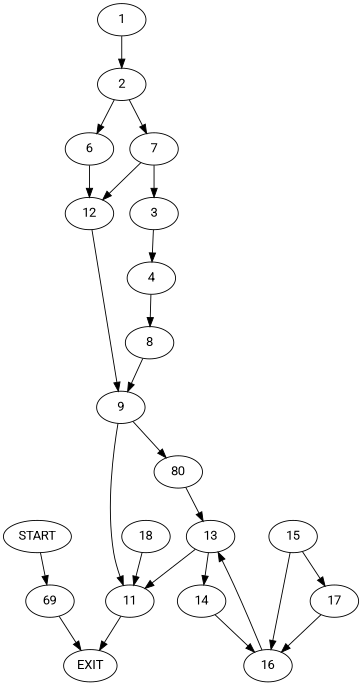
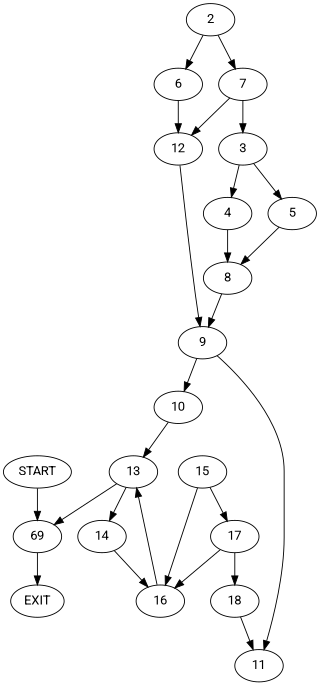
(122, 20) -> none
none -> (292, 214)
(178, 472) -> (178, 407)
none -> (235, 564)
(174, 566) -> (89, 502)
(113, 629) -> none
